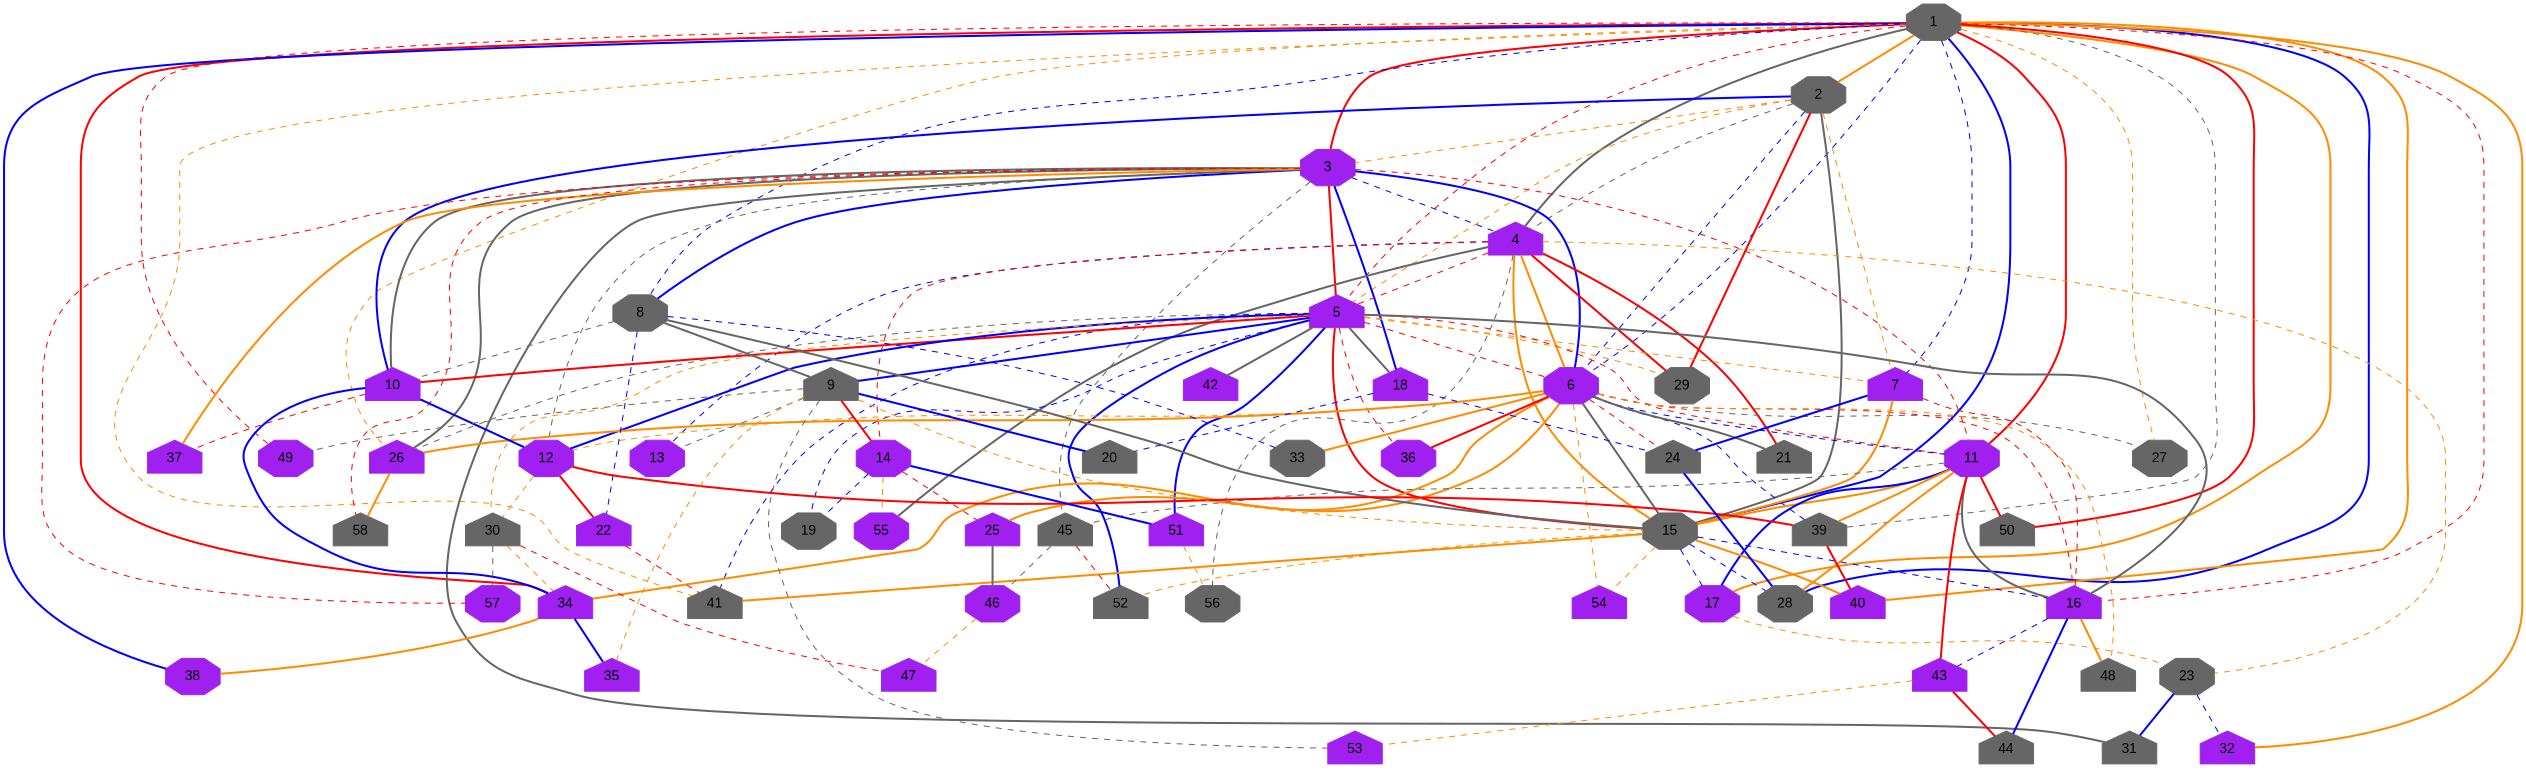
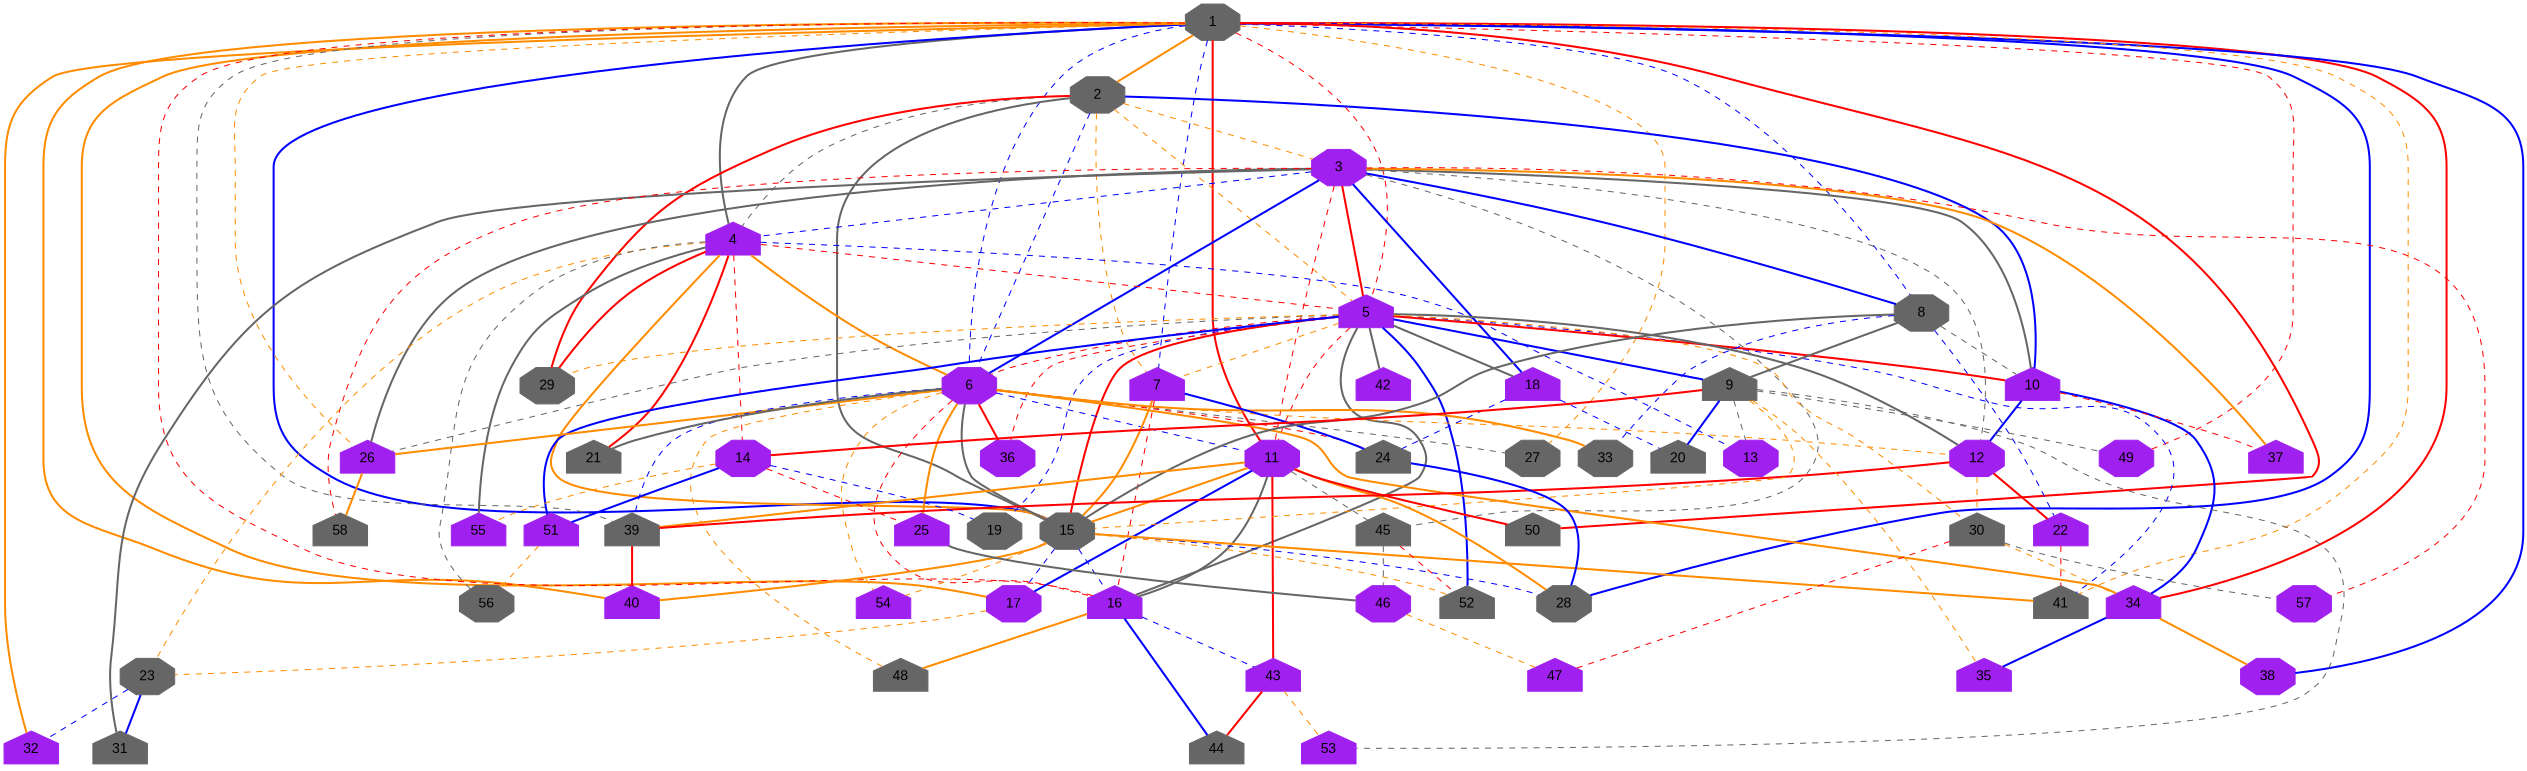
(1594, 42) -> none
(858, 355) -> (1772, 360)
(881, 531) -> (479, 531)
